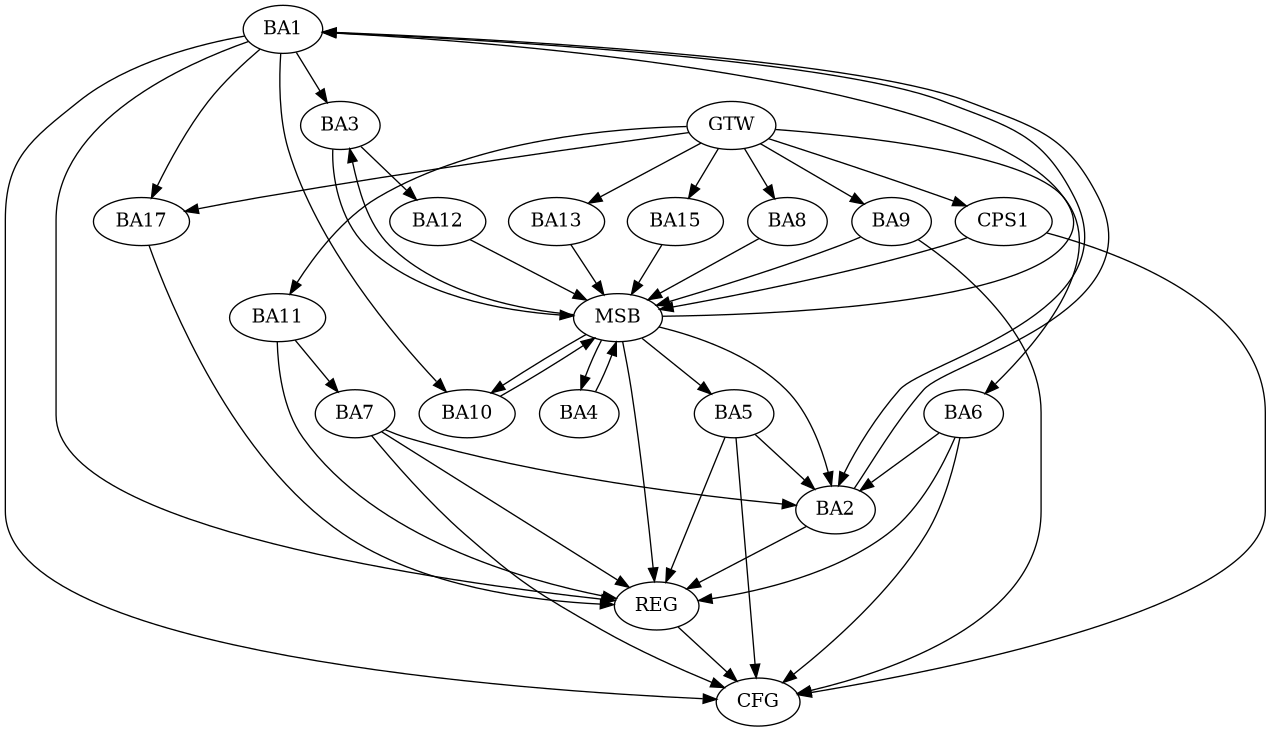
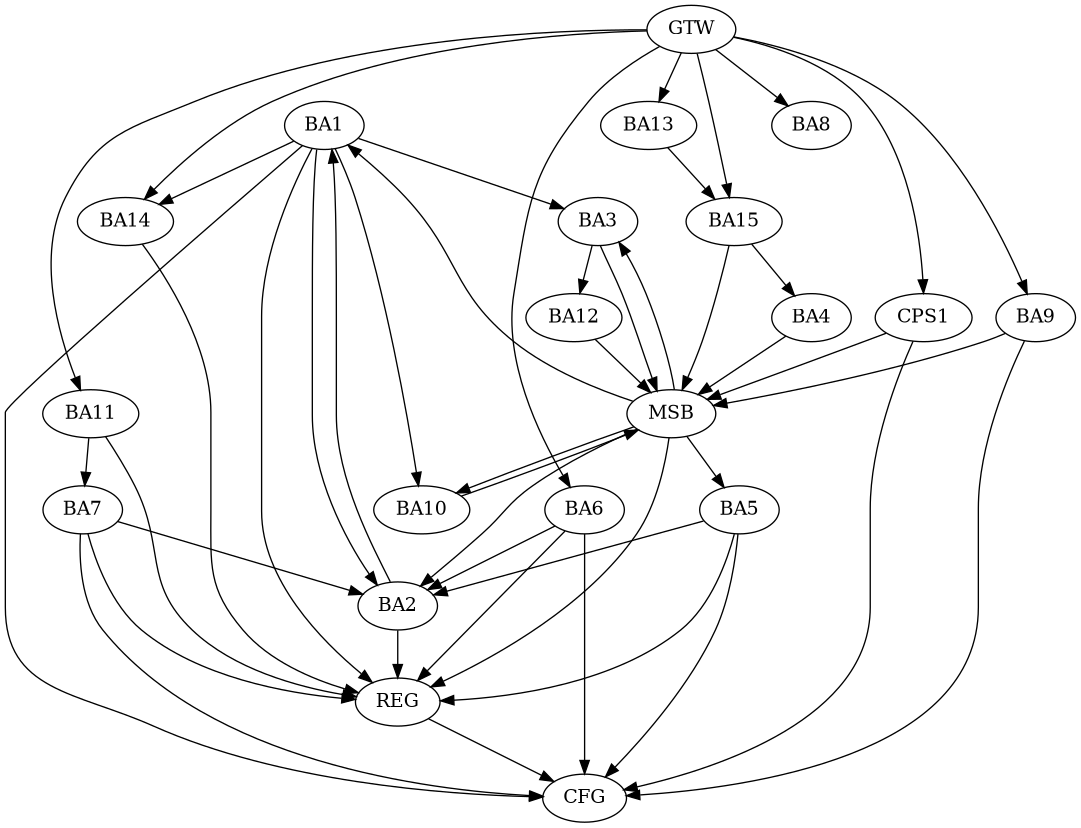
(141, 222) -> (125, 222)
(584, 264) -> (687, 168)
(709, 266) -> none
(593, 358) -> (769, 265)
